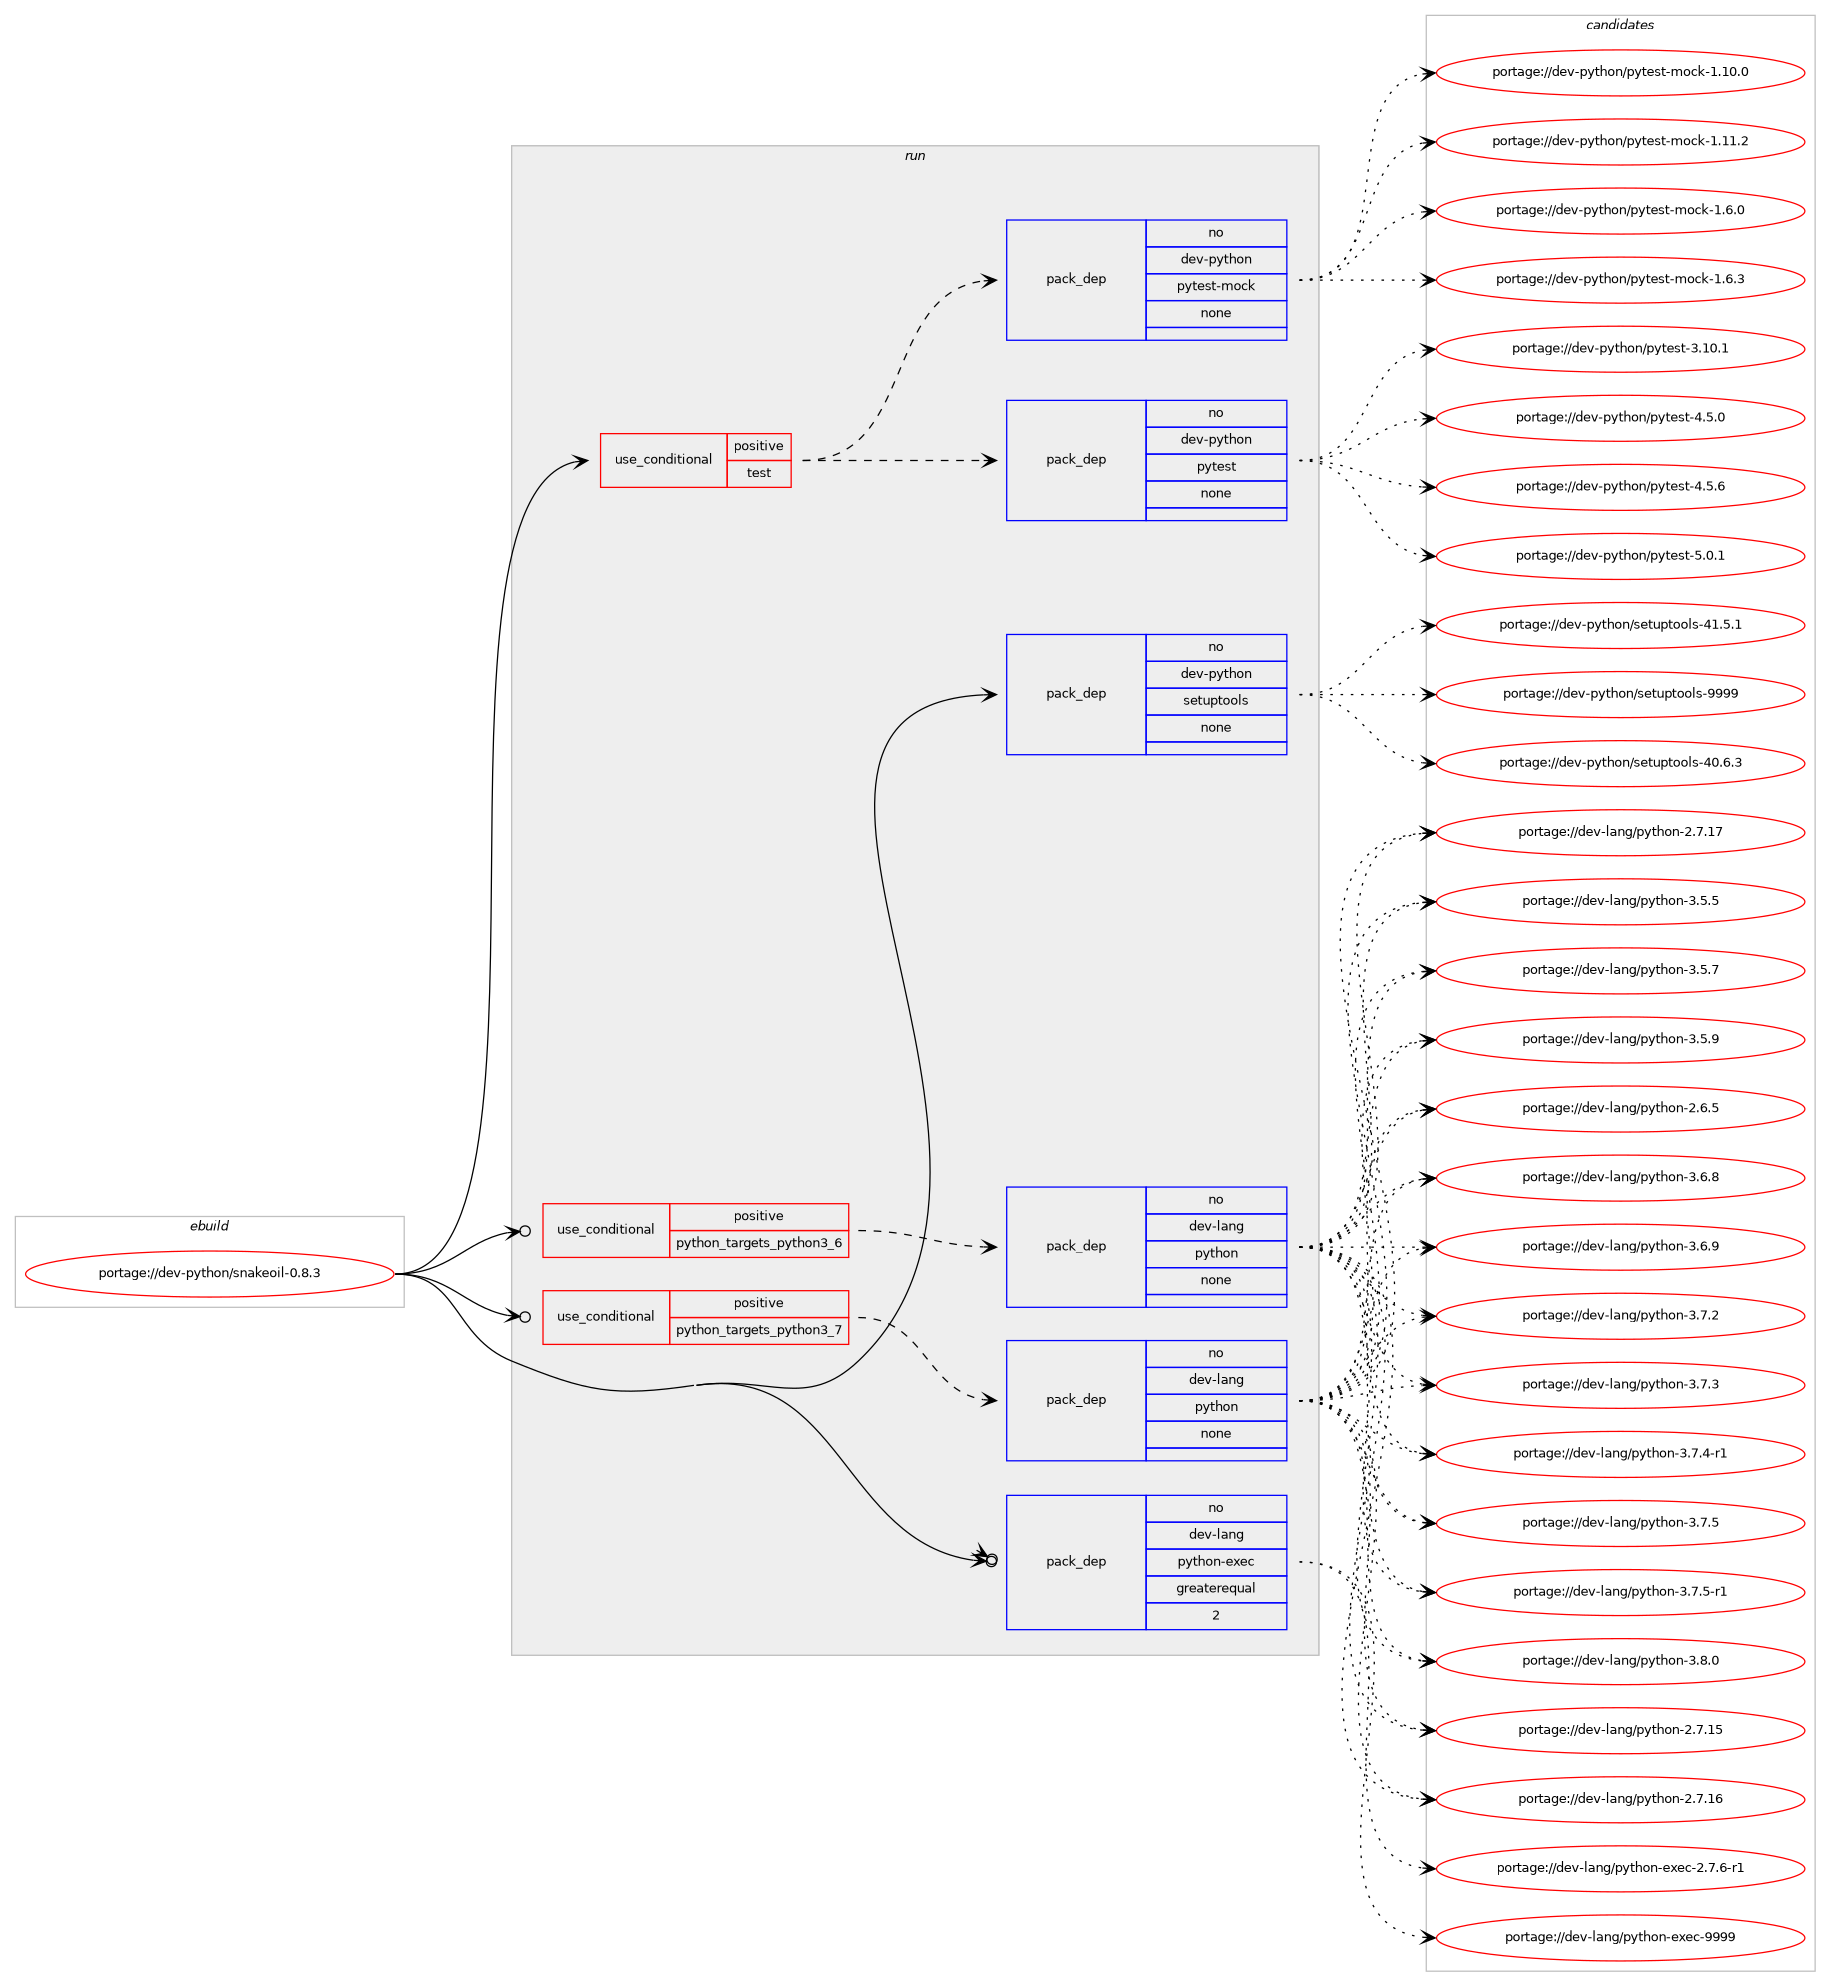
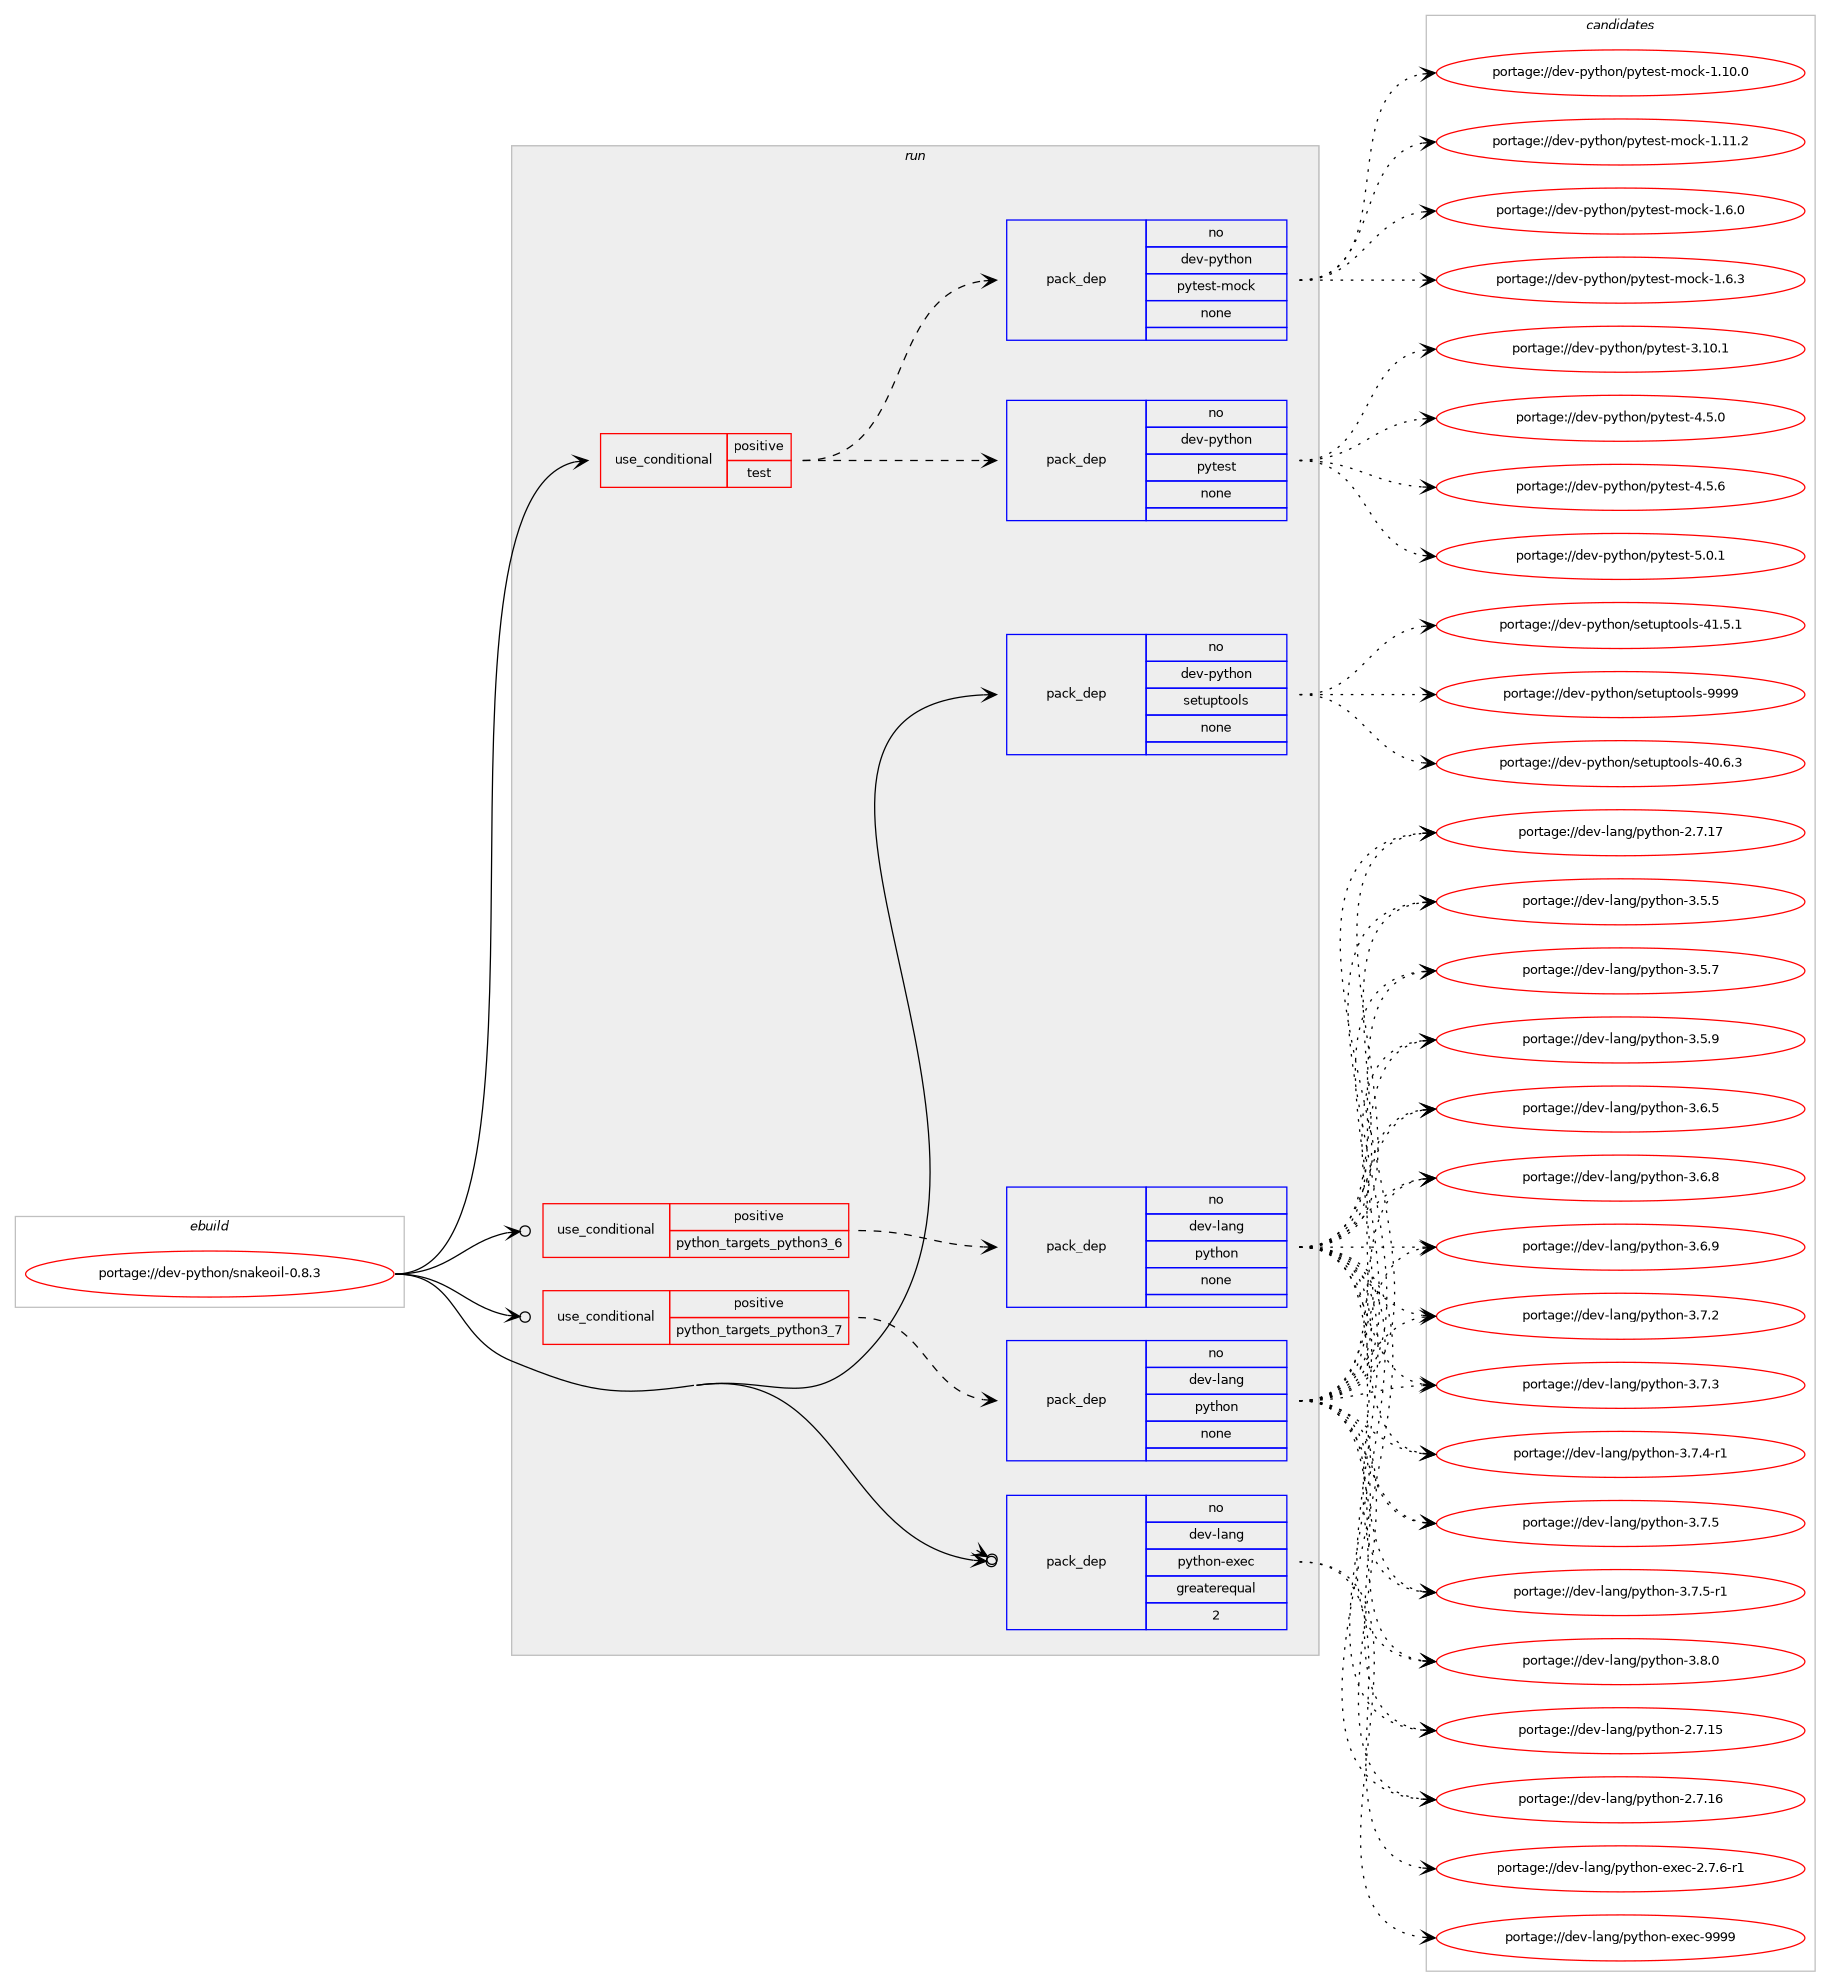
(1621, 1109) -> (1621, 1109)
